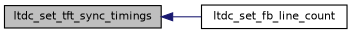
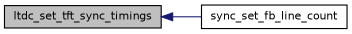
(274, 17) -> (274, 17)
